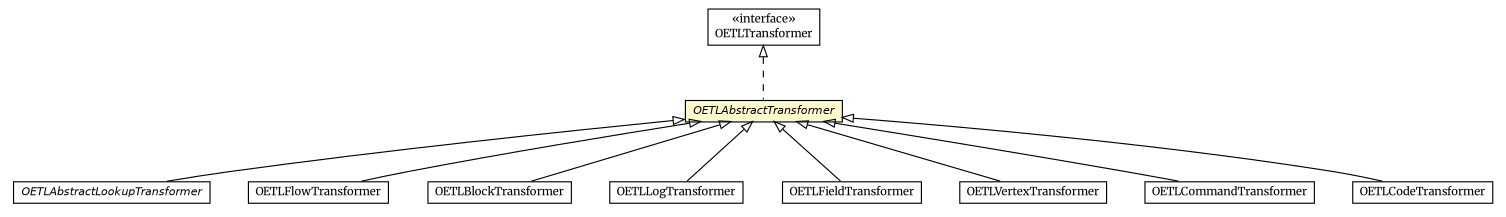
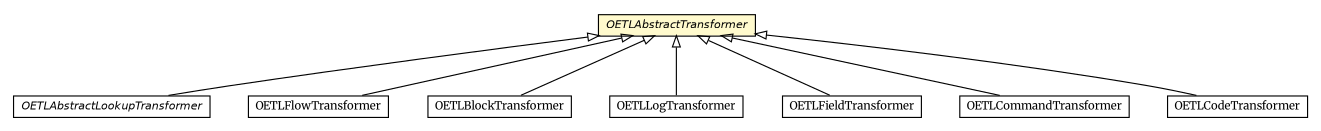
(763, 27) -> none
(1033, 192) -> none
